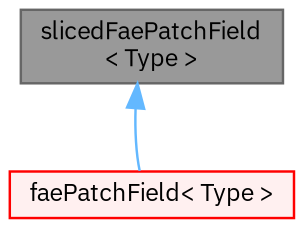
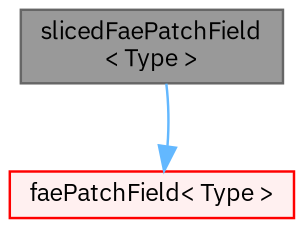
(136, 140) -> (168, 115)
